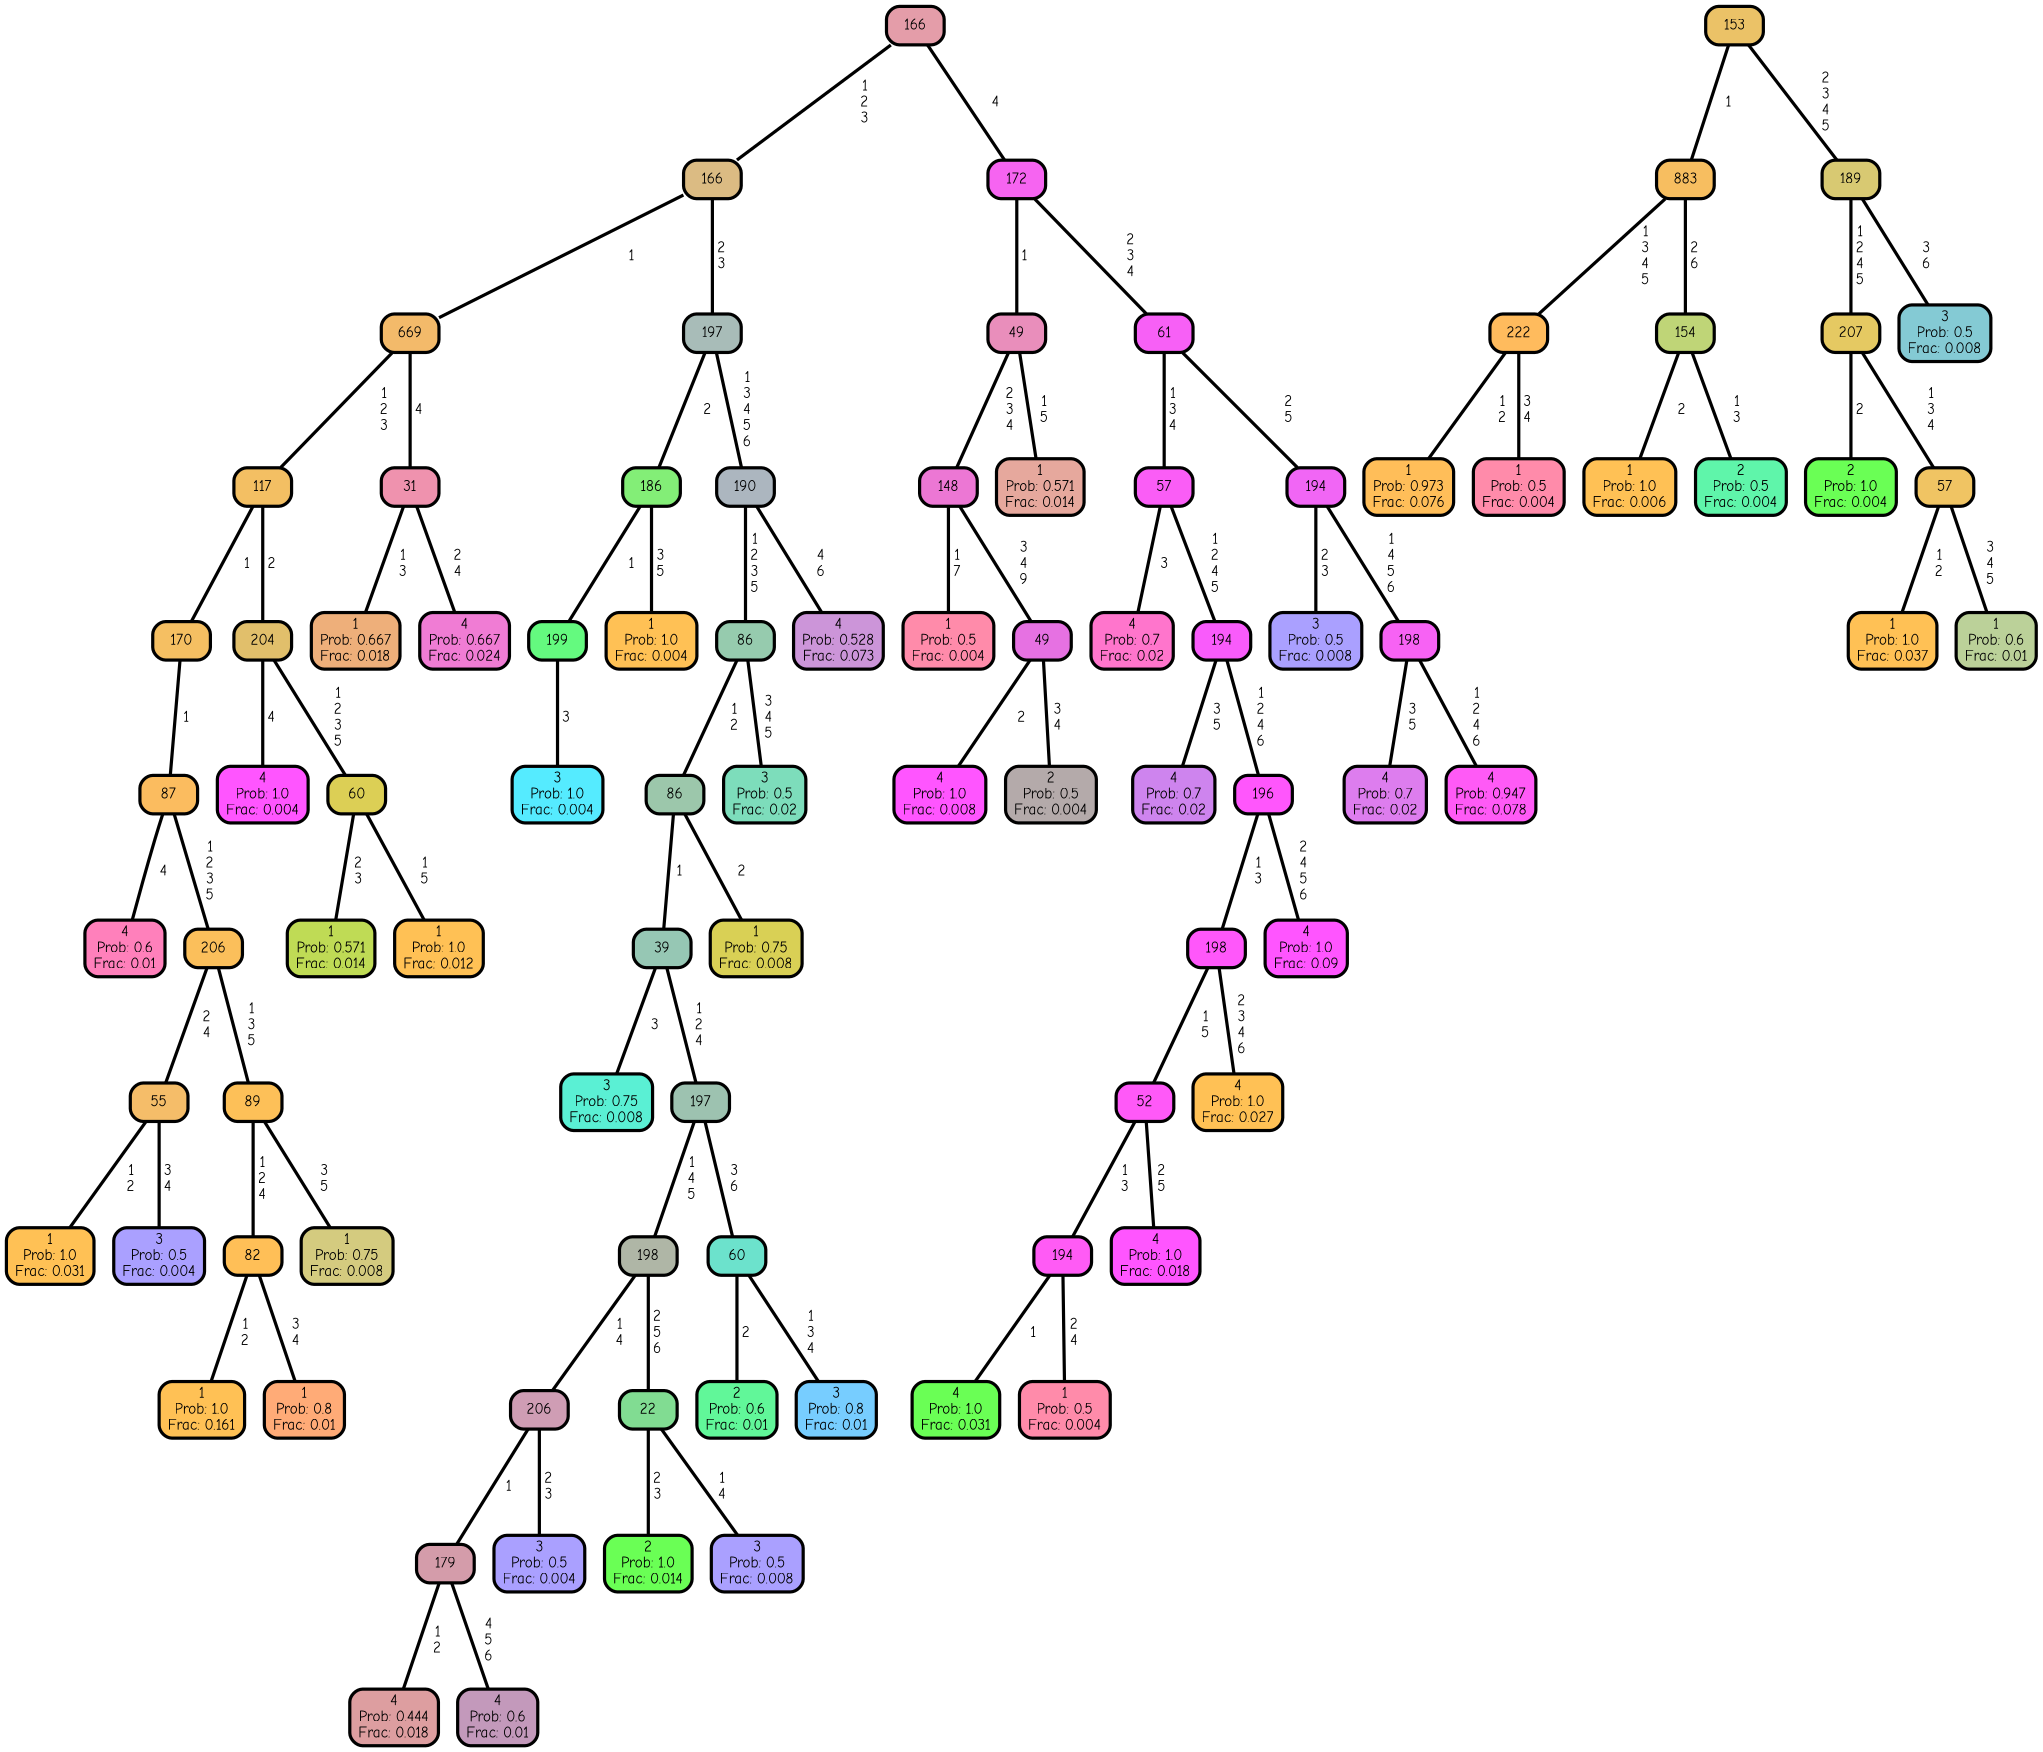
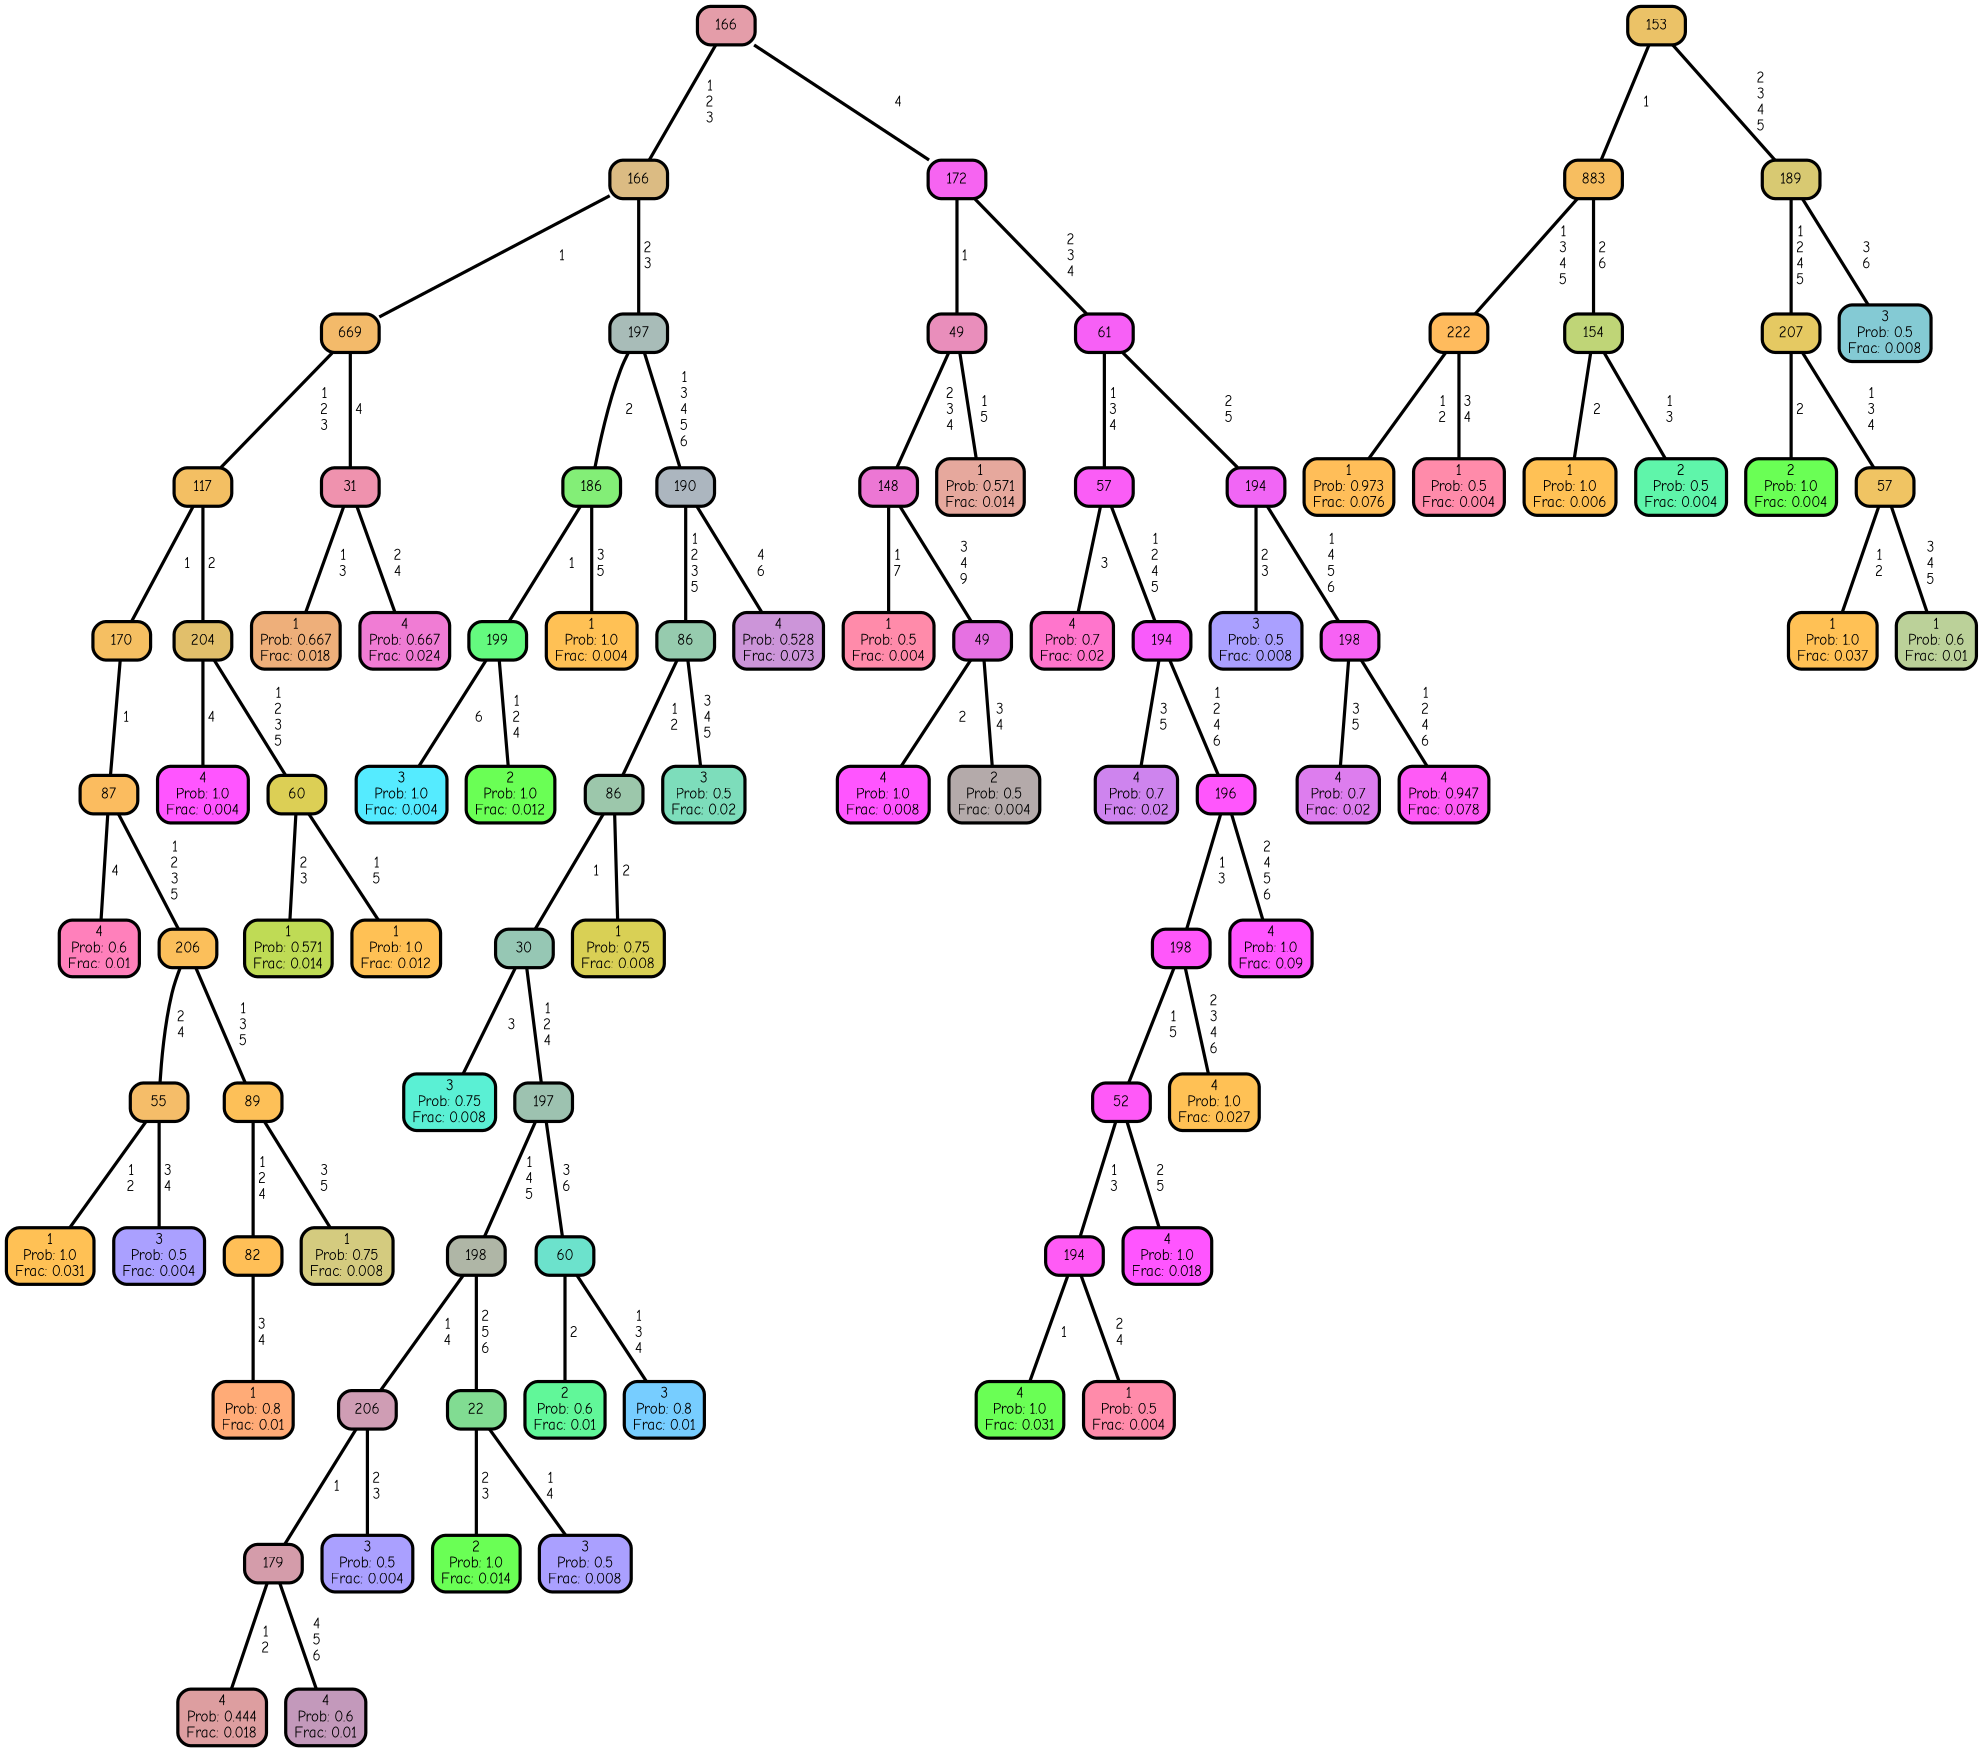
(564, 718) -> (477, 718)
none -> (511, 795)
(662, 948) -> (524, 948)
(202, 1410) -> none
